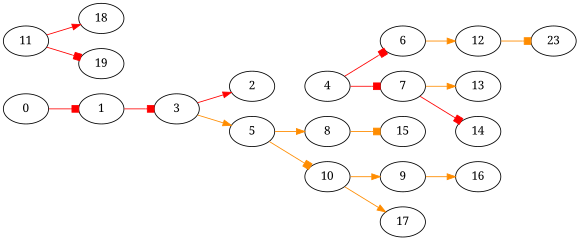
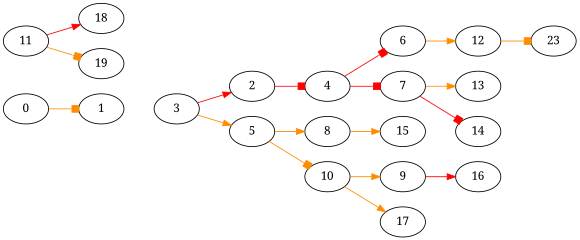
(60, 51) -> (60, 51)
none -> (286, 86)
(60, 109) -> (60, 109)
(135, 109) -> none
(361, 131) -> (361, 131)
(436, 177) -> (436, 177)
